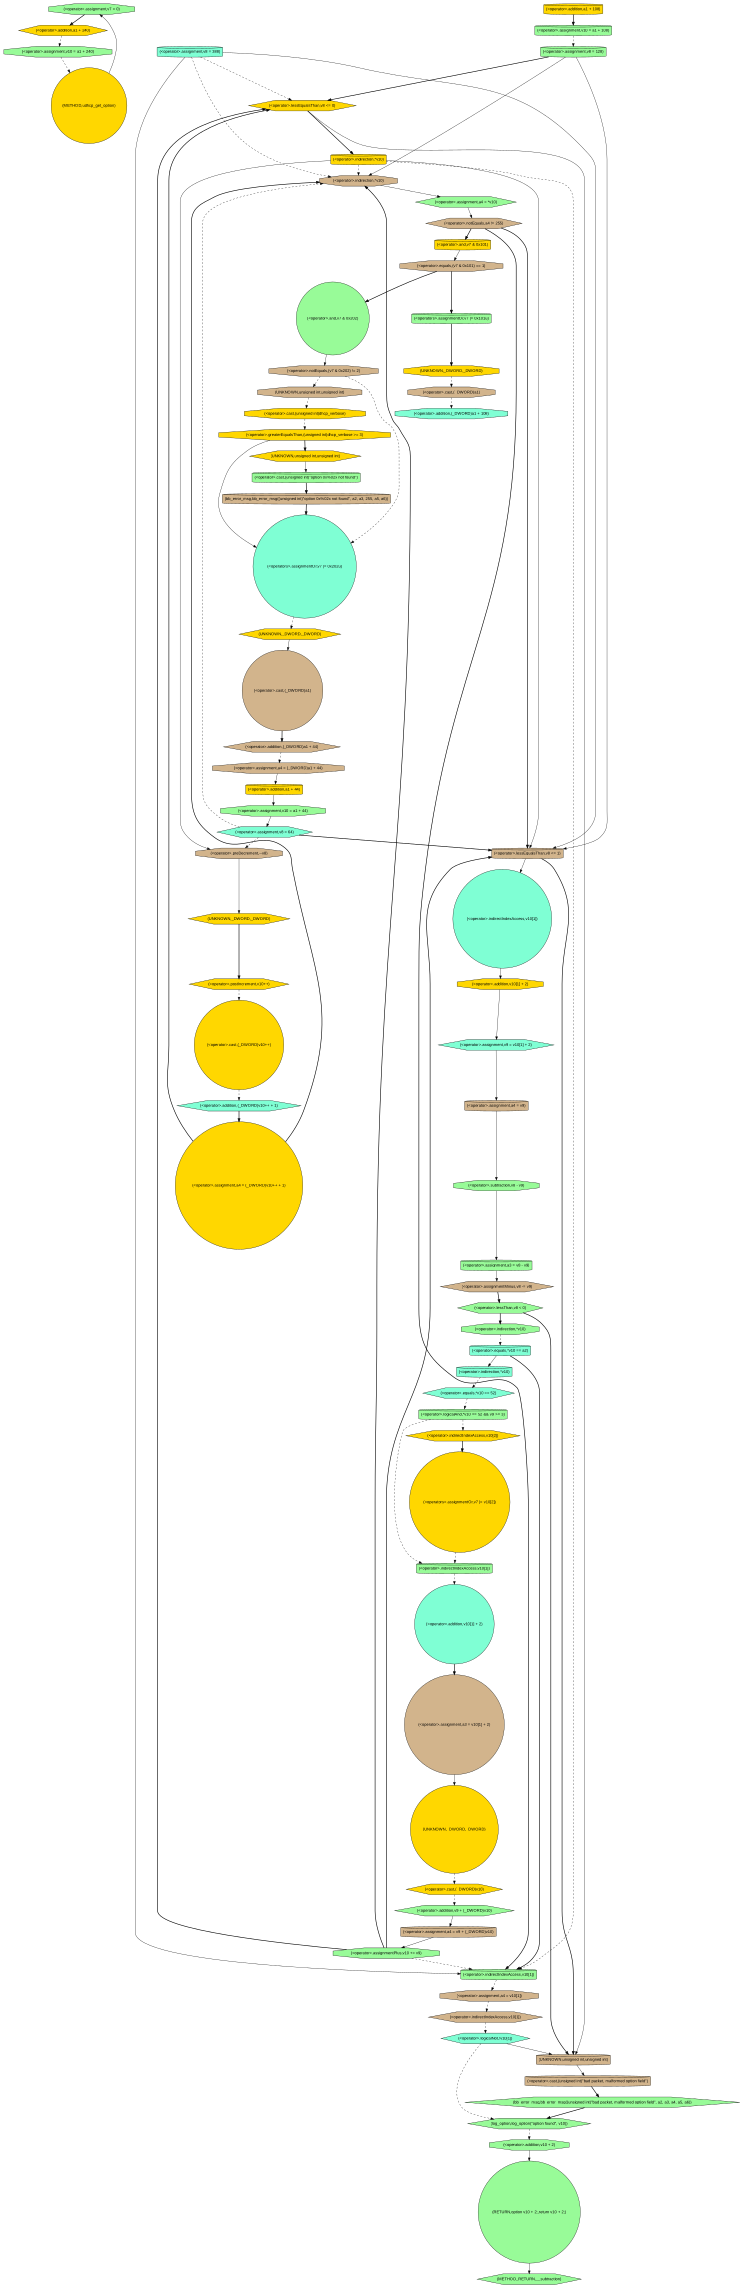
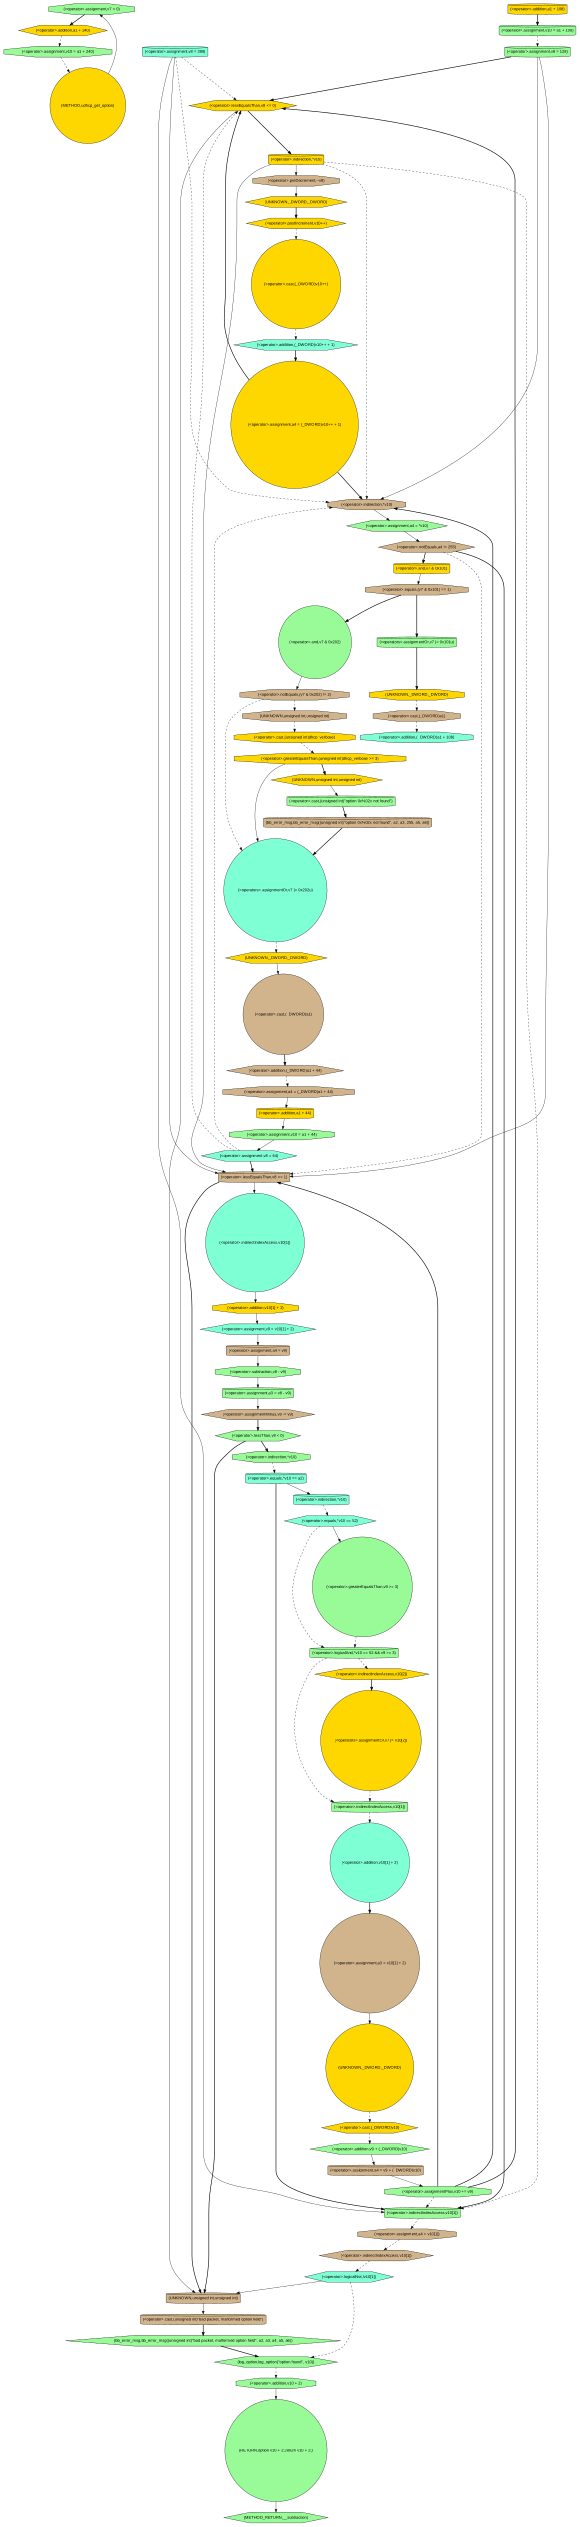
(527, 530) -> (482, 932)
(250, 844) -> (192, 636)
none -> (362, 1587)
